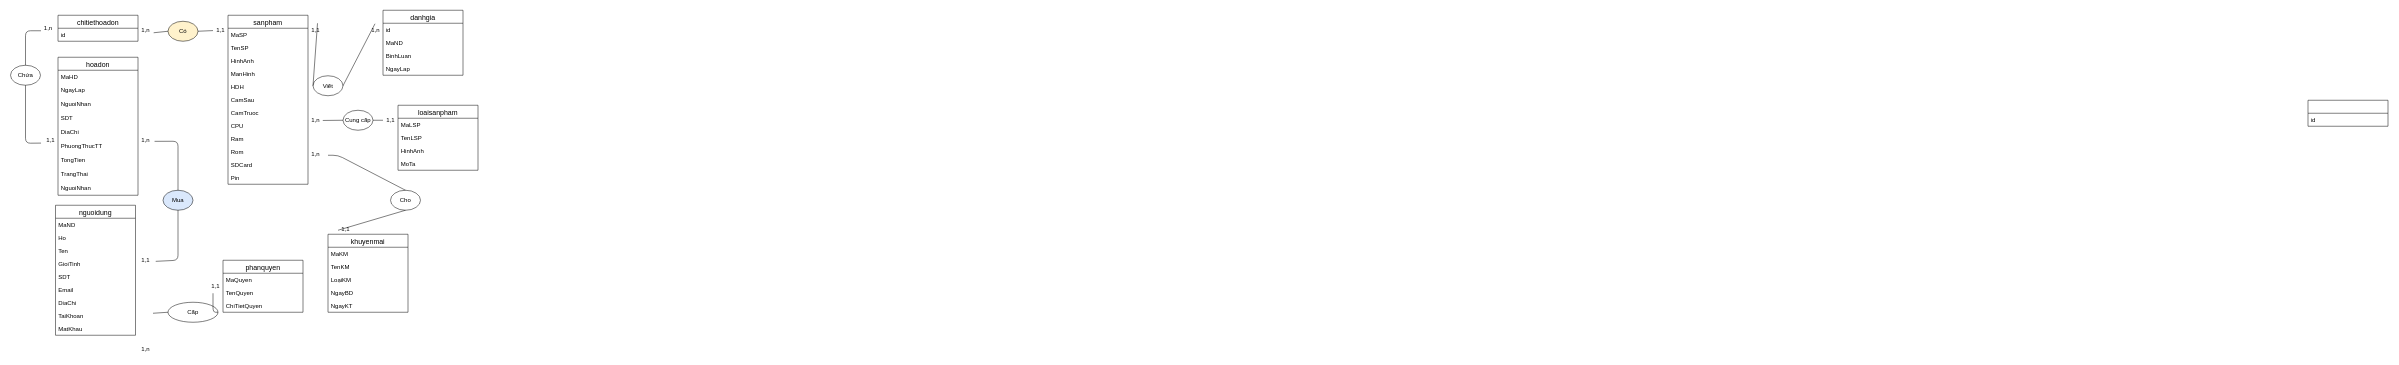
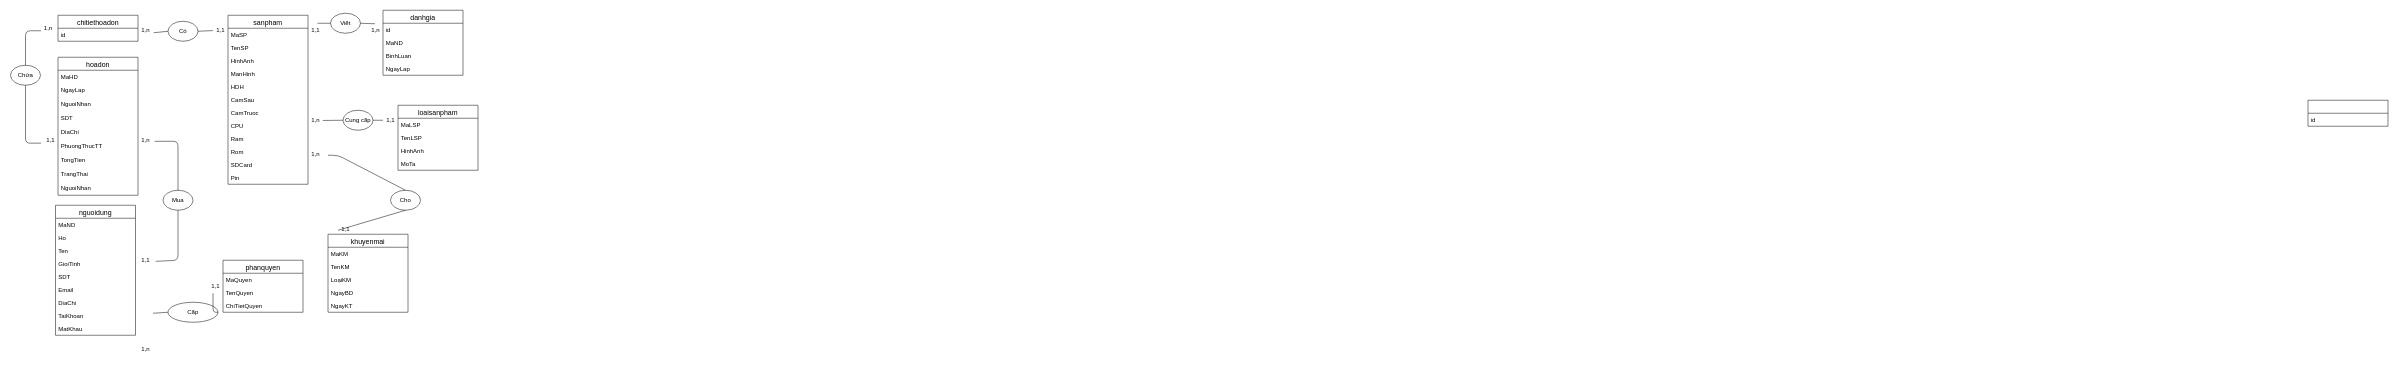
(183, 31) -> (183, 31)
(328, 86) -> (345, 23)
(178, 200) -> (178, 200)
